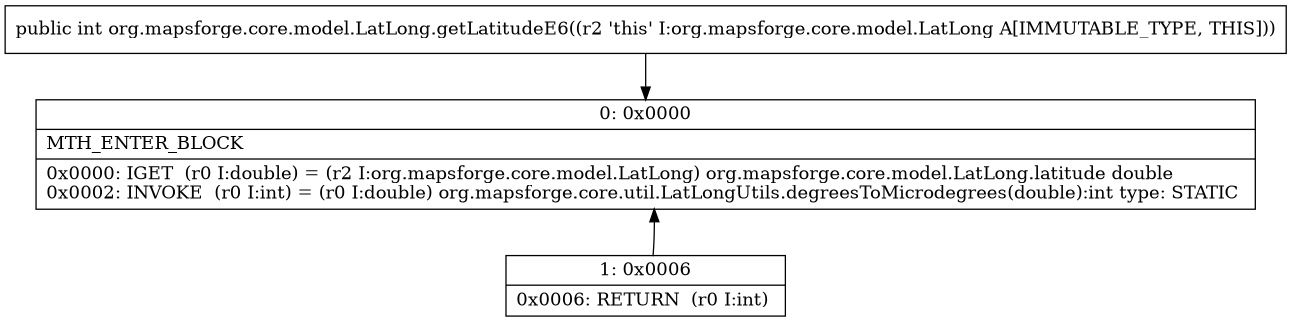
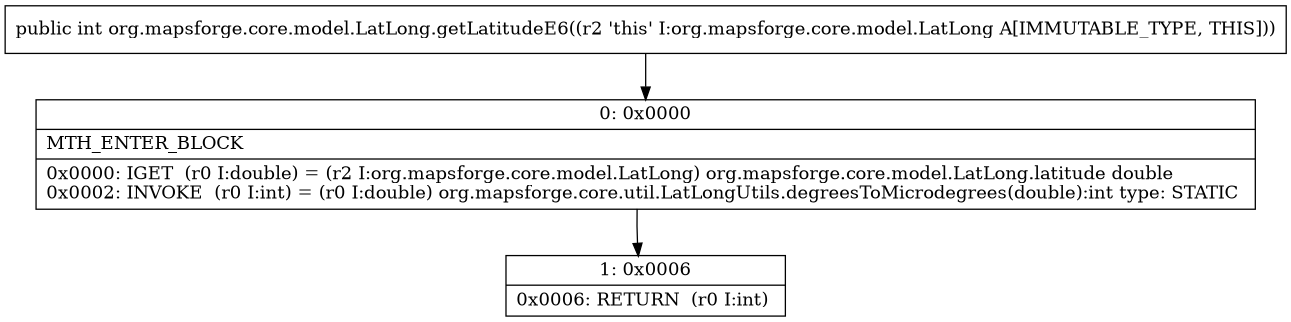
(654, 239) -> (637, 226)
